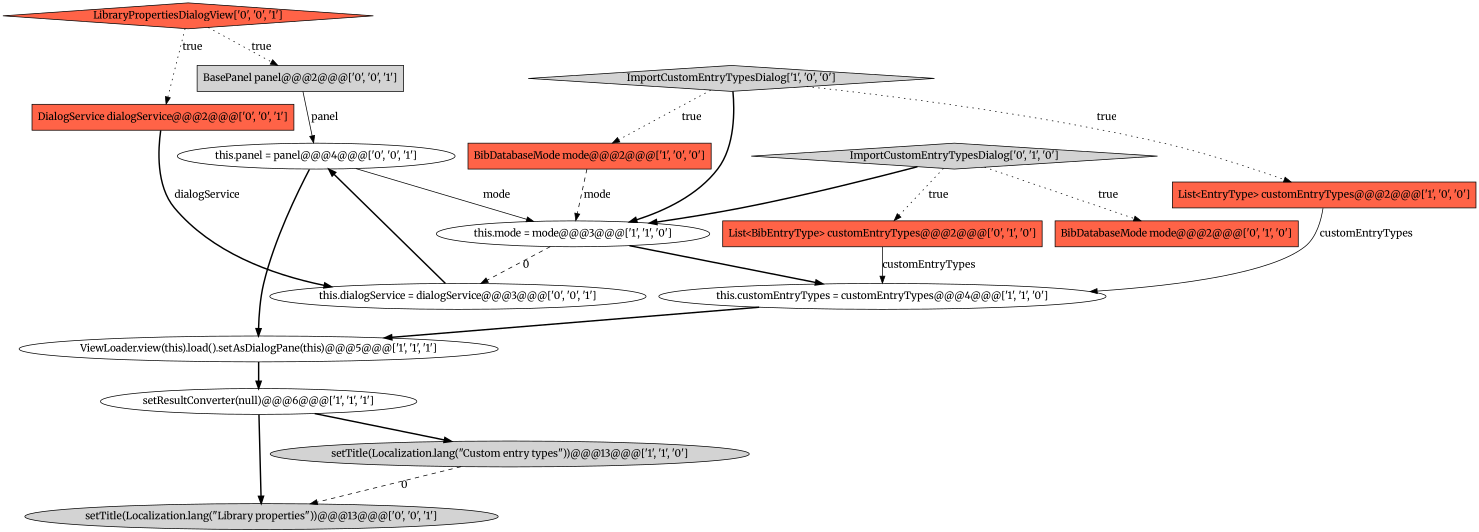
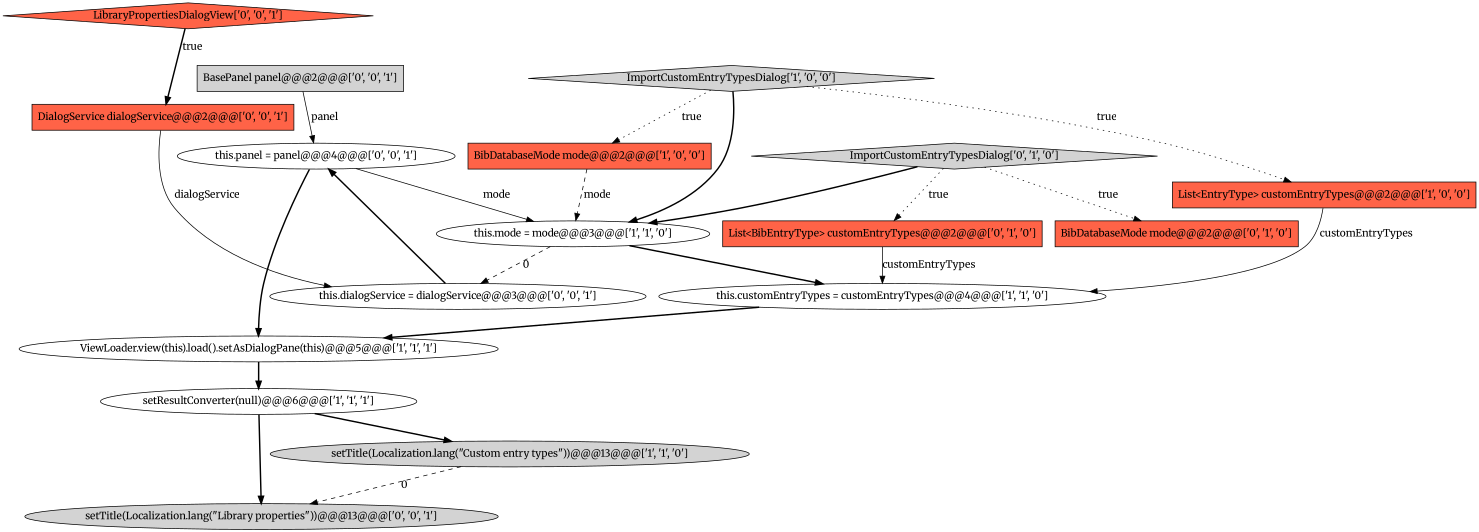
(240, 45) -> none
(176, 63) -> (176, 63)
(208, 238) -> (208, 238)
